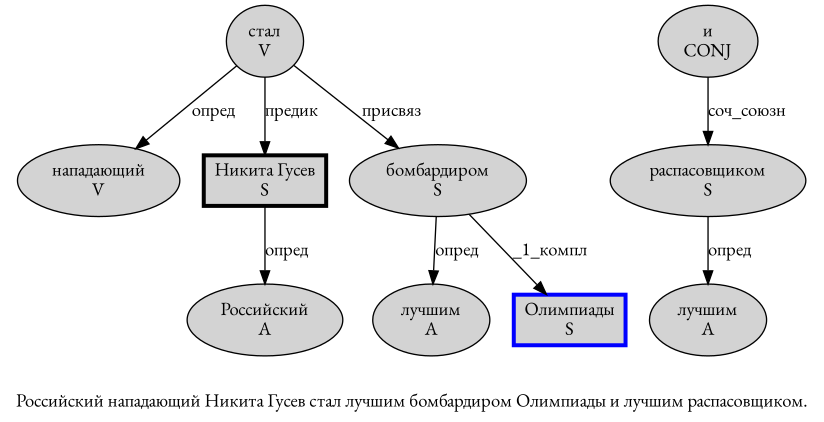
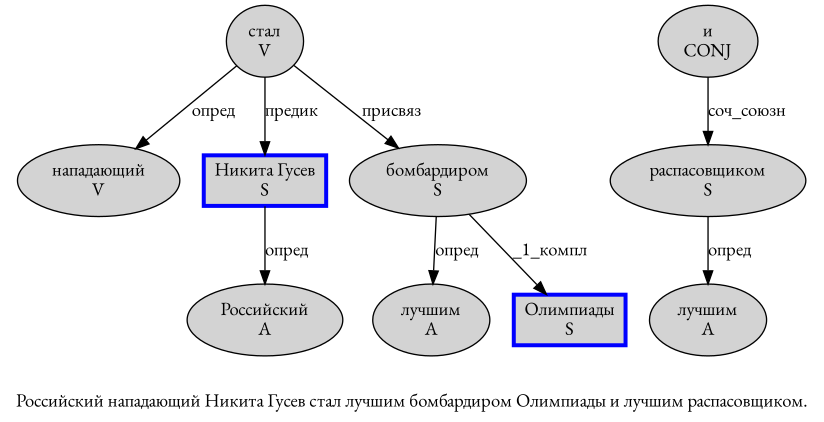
(265, 181) -> (265, 181)
